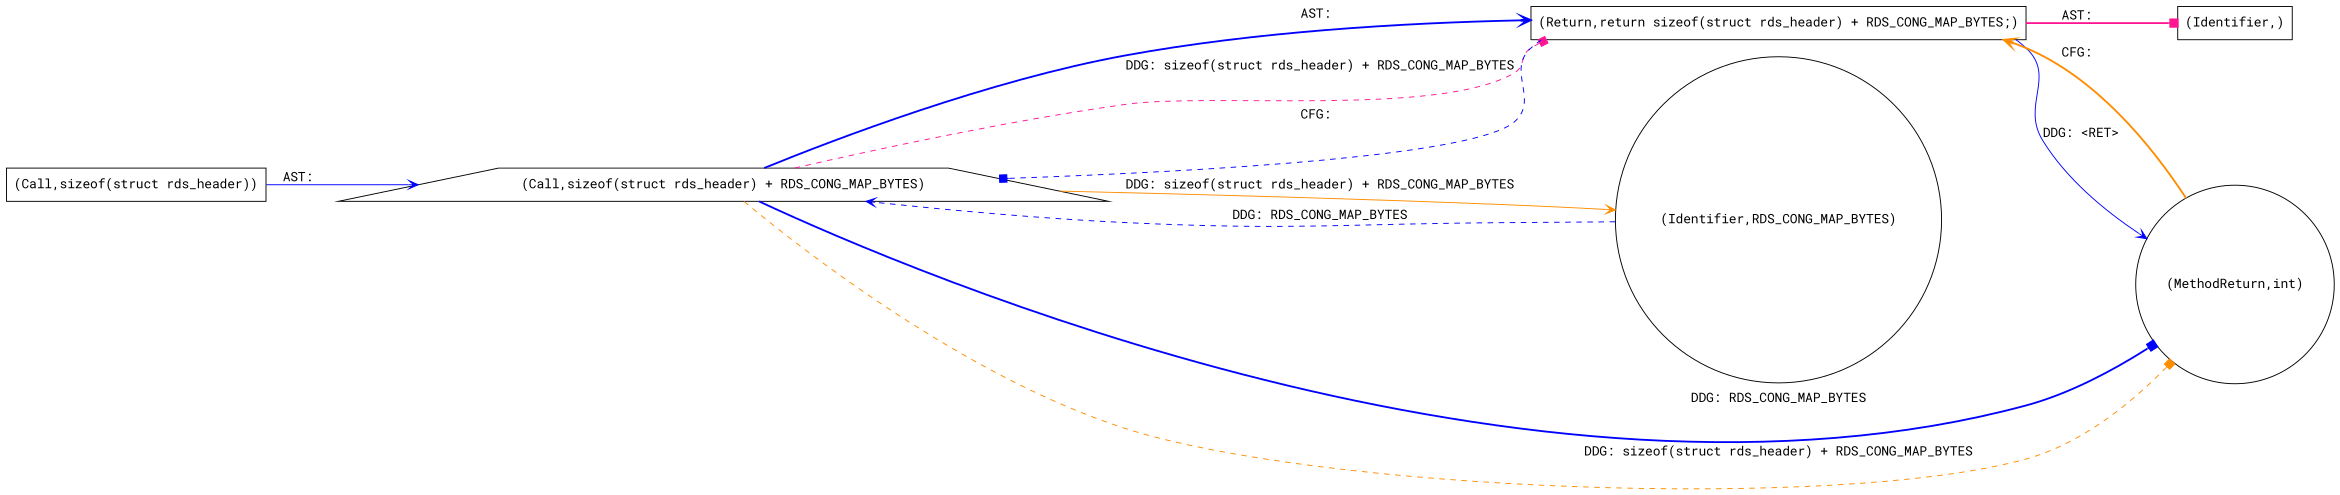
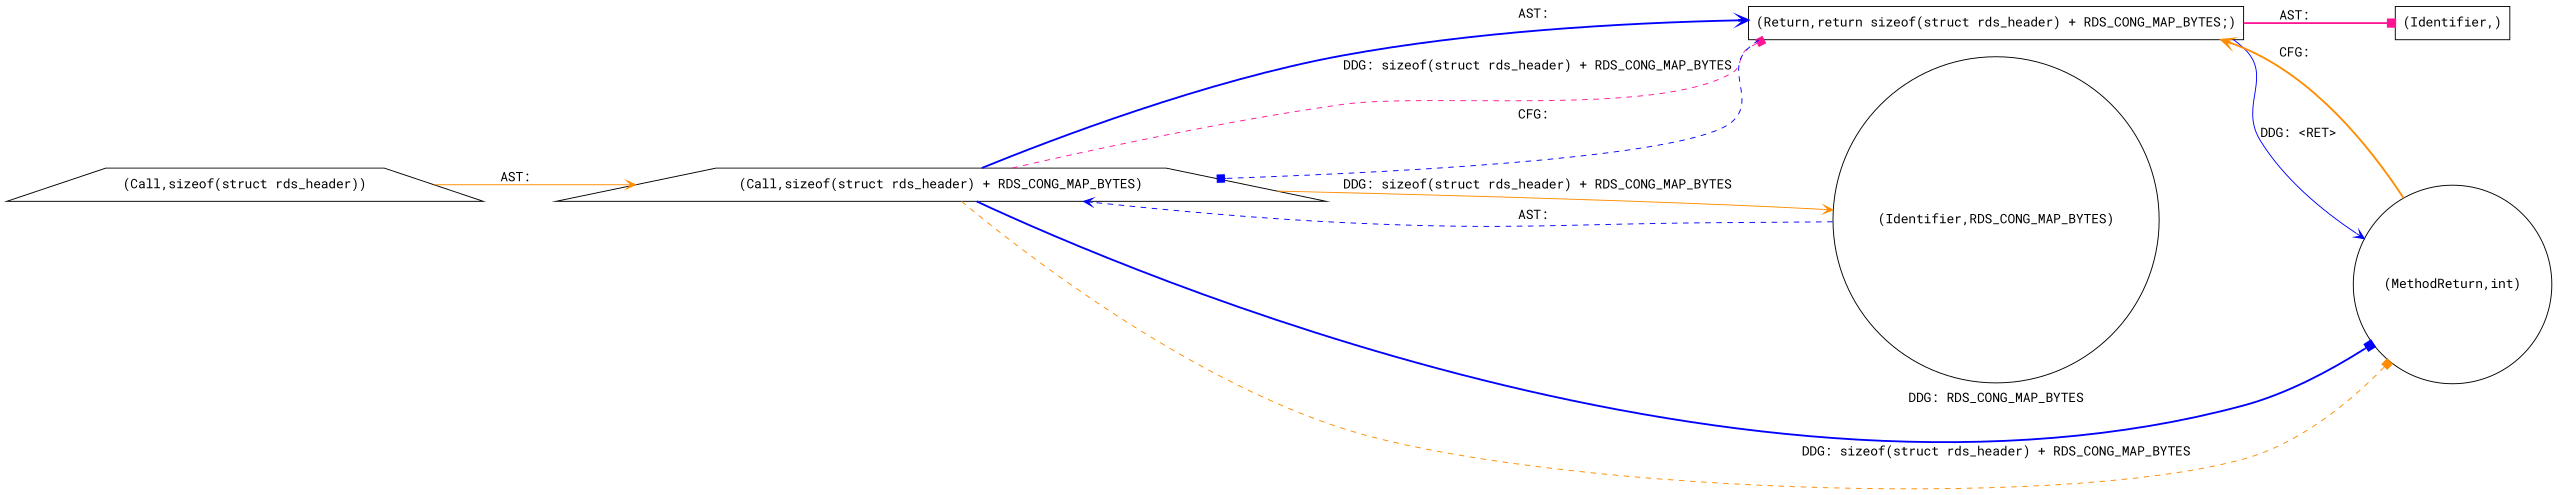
(136, 185) -> (245, 185)
(338, 185) -> (530, 185)
(1320, 216) -> (1538, 216)
